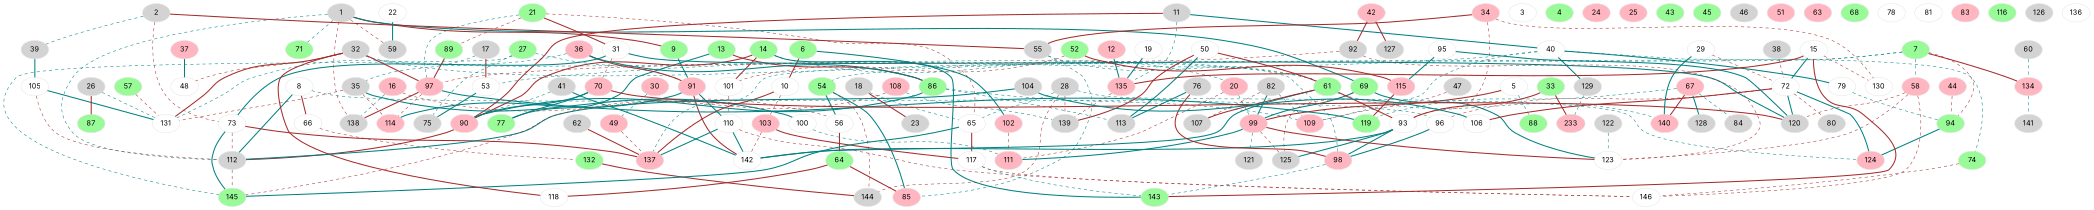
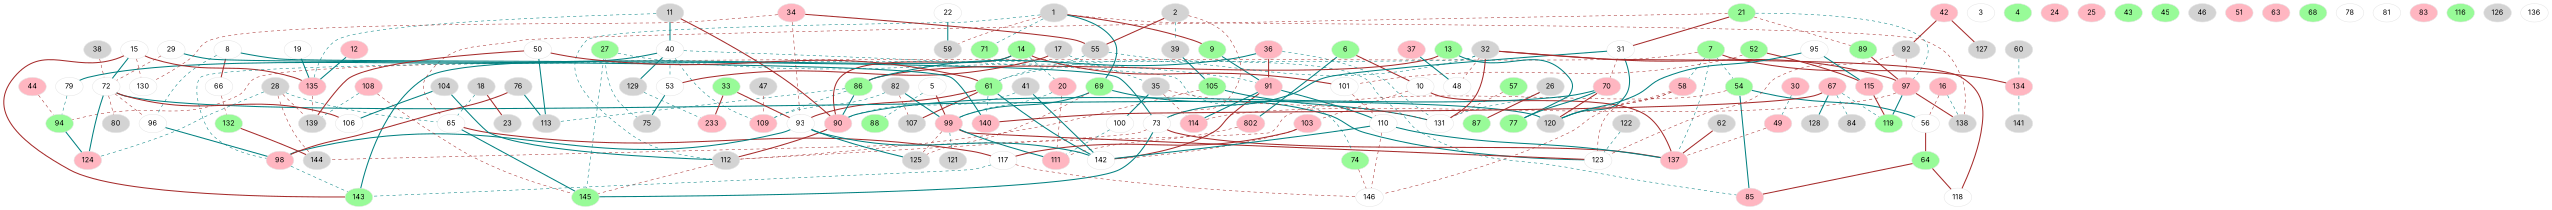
(35, 87) -> (1212, 87)
(266, 123) -> (705, 62)
(1009, 124) -> (1251, 124)
